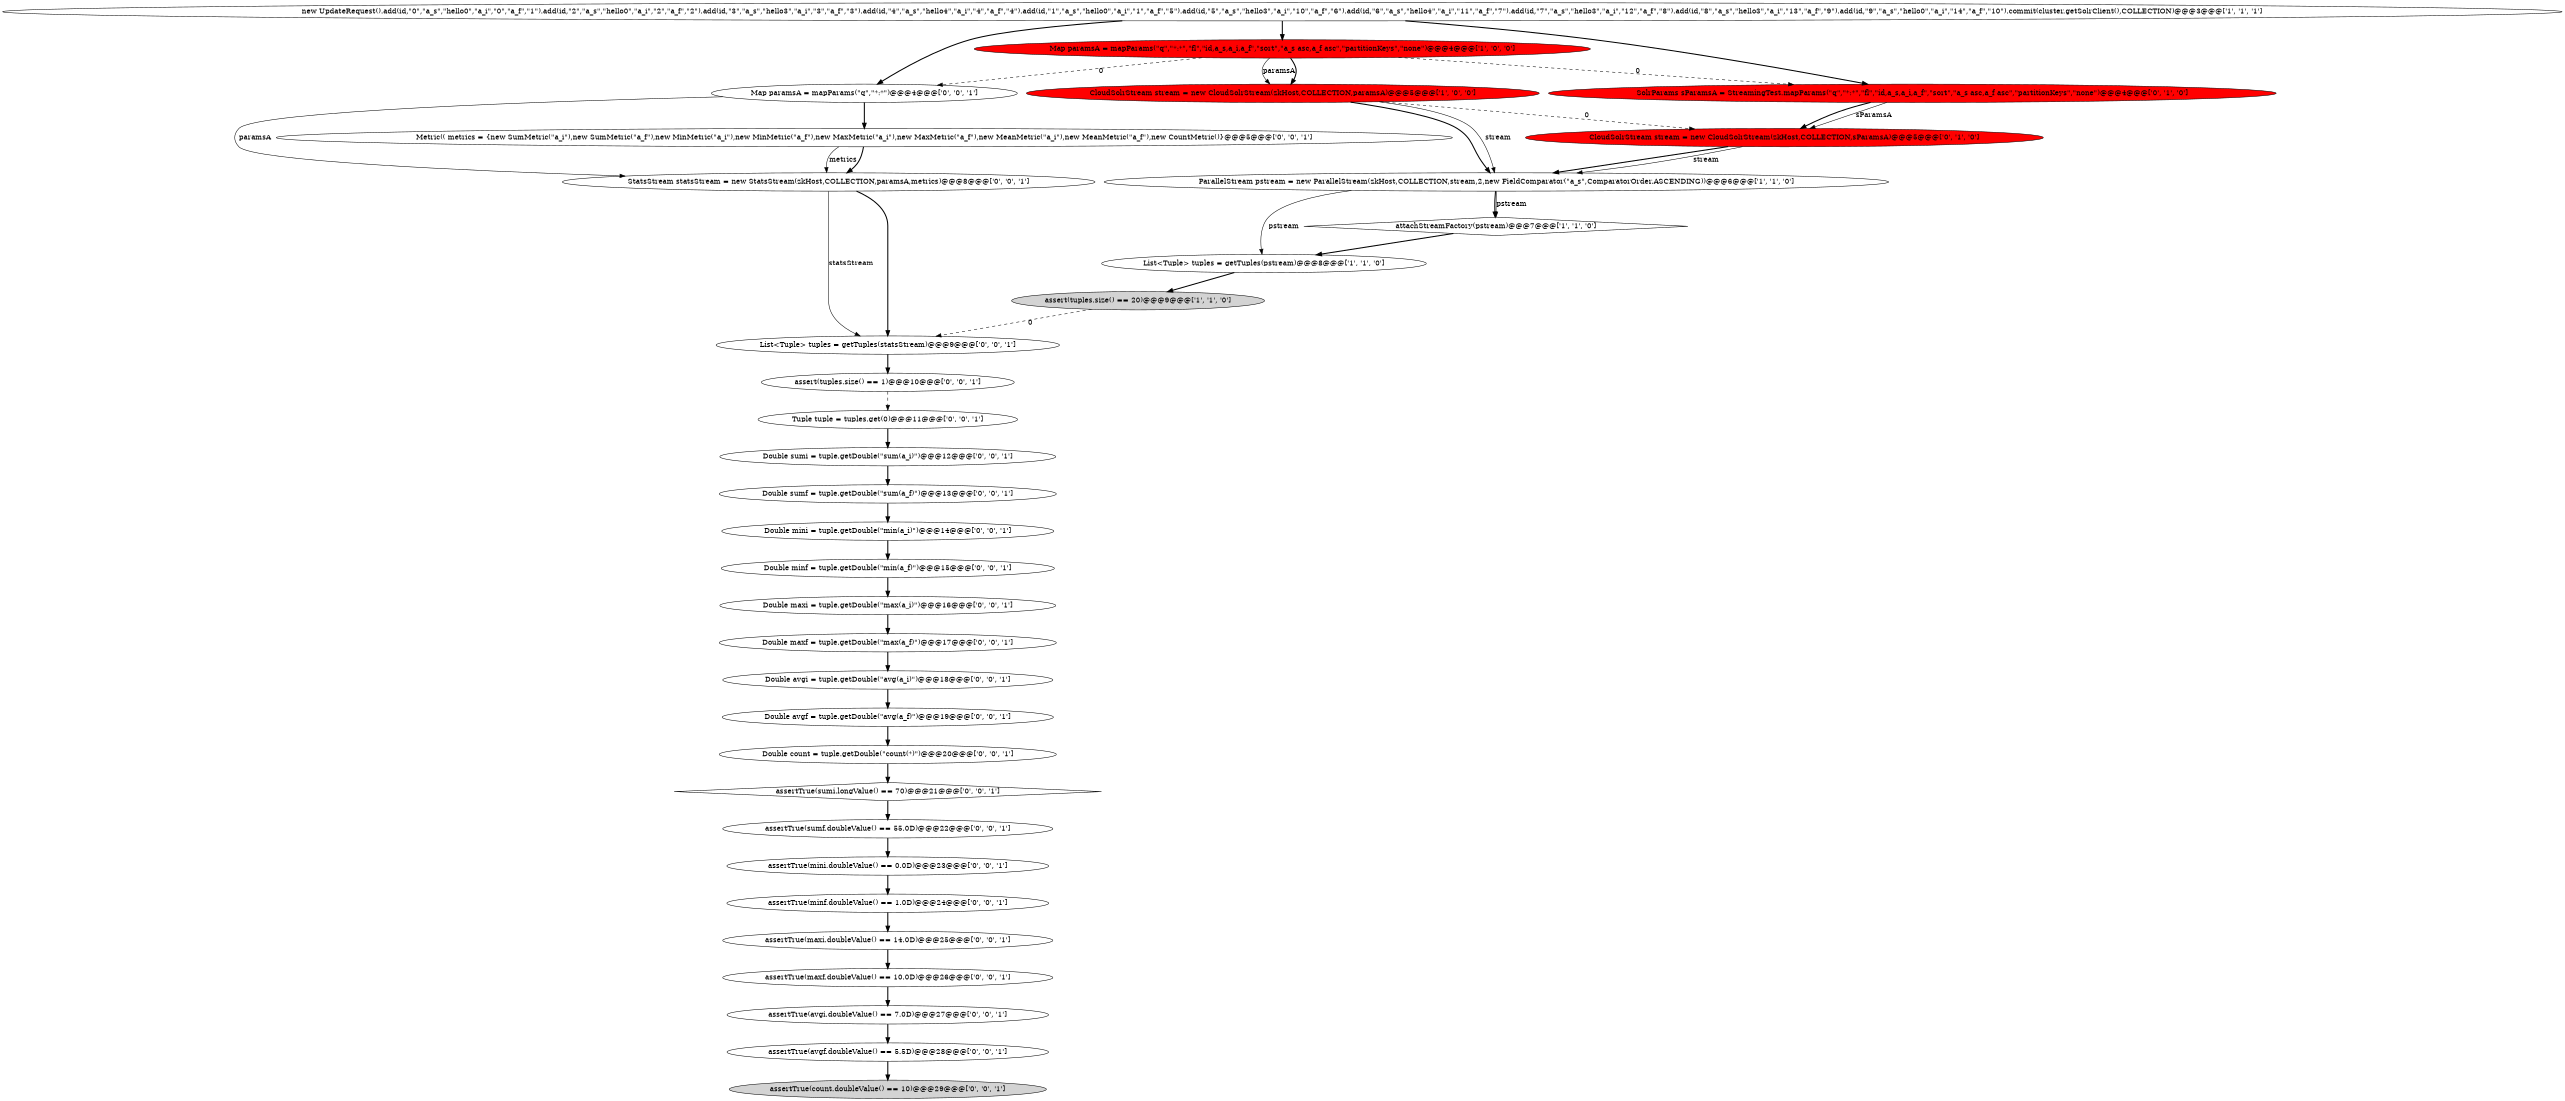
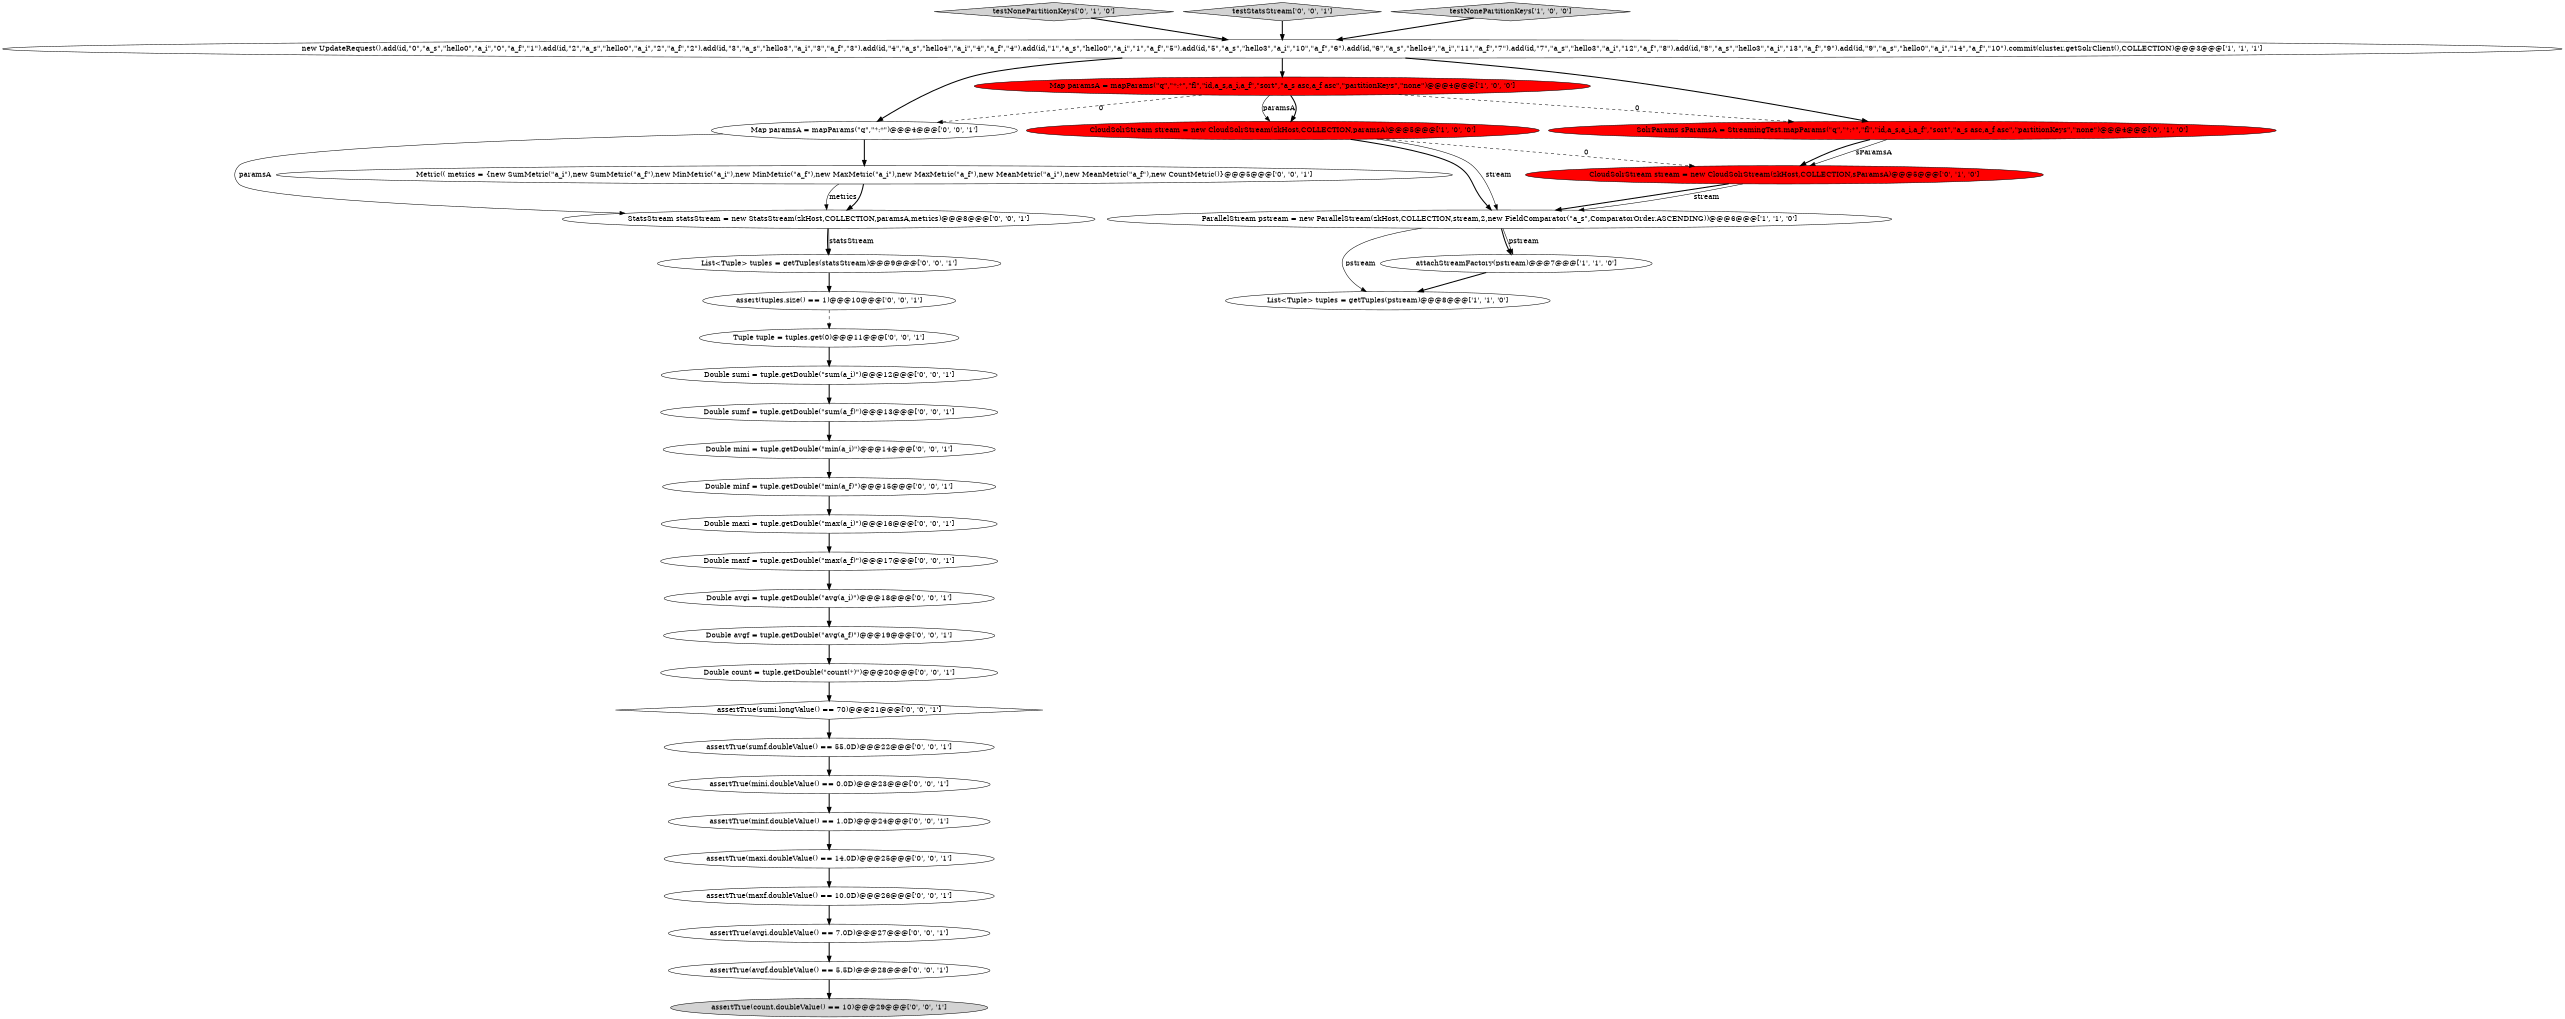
none -> (1054, 12)
none -> (1282, 12)
none -> (1511, 12)
(1496, 226) -> (1516, 264)
(1138, 301) -> none
